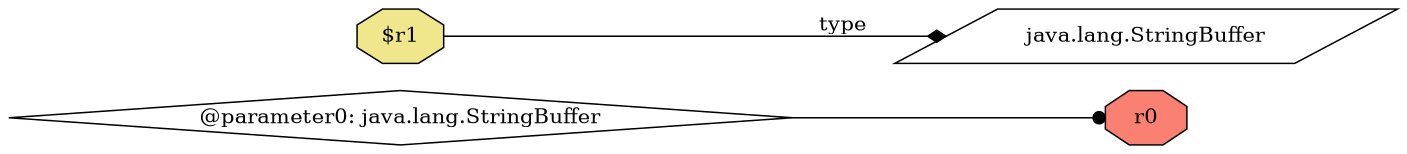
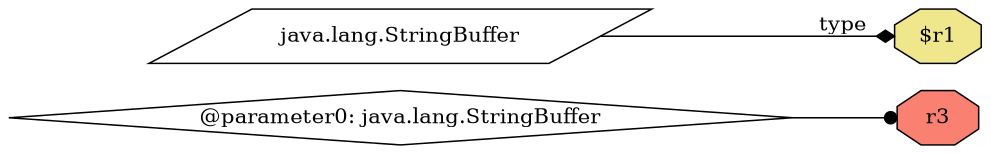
(686, 36) -> (738, 36)
(1146, 118) -> (938, 118)
